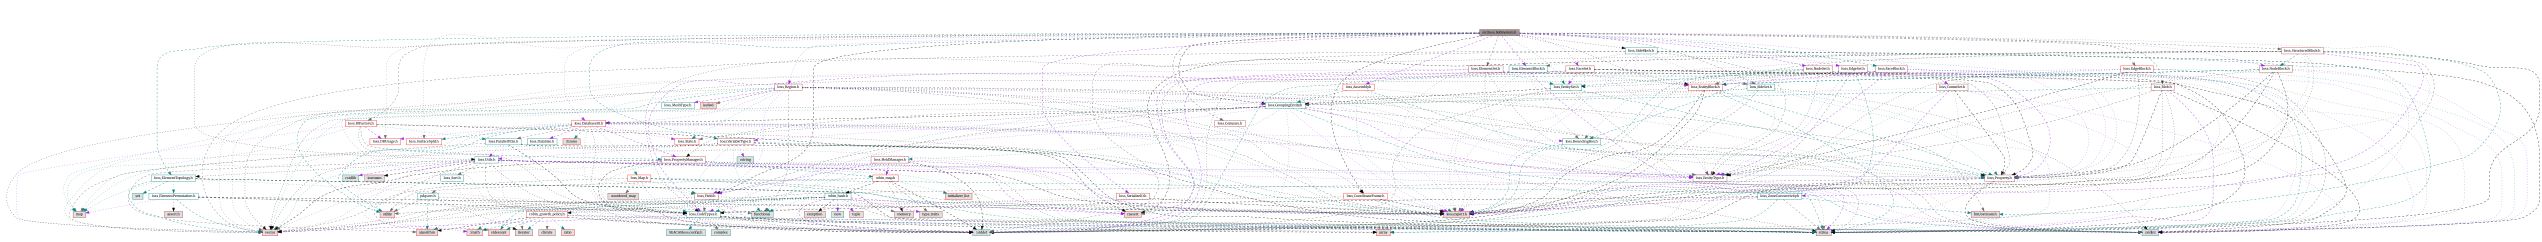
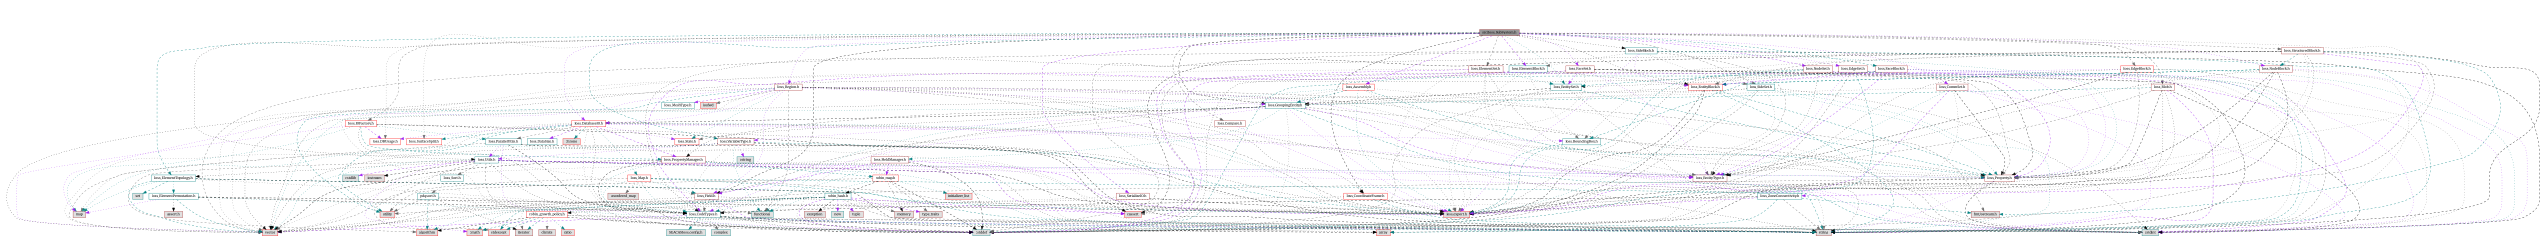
(2127, 78) -> (2127, 78)
(513, 116) -> (513, 116)
(1620, 146) -> none
